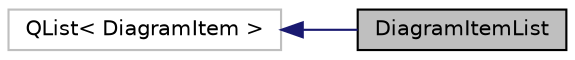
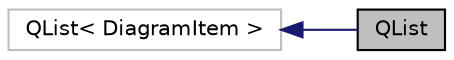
(462, 30) -> (401, 30)
